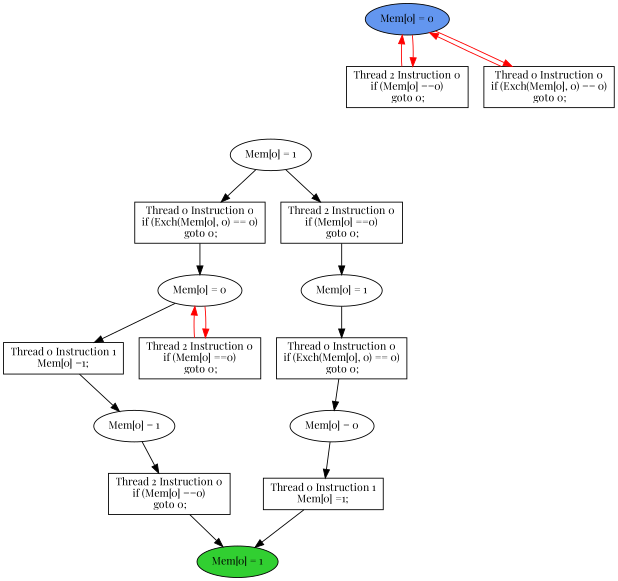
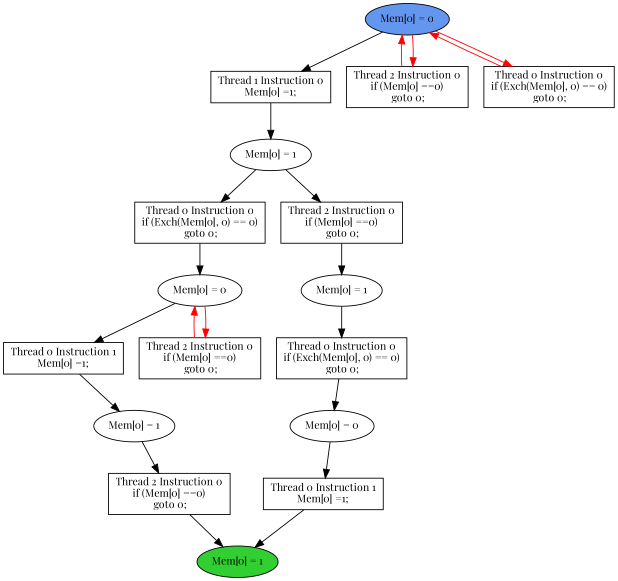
none -> (271, 87)
